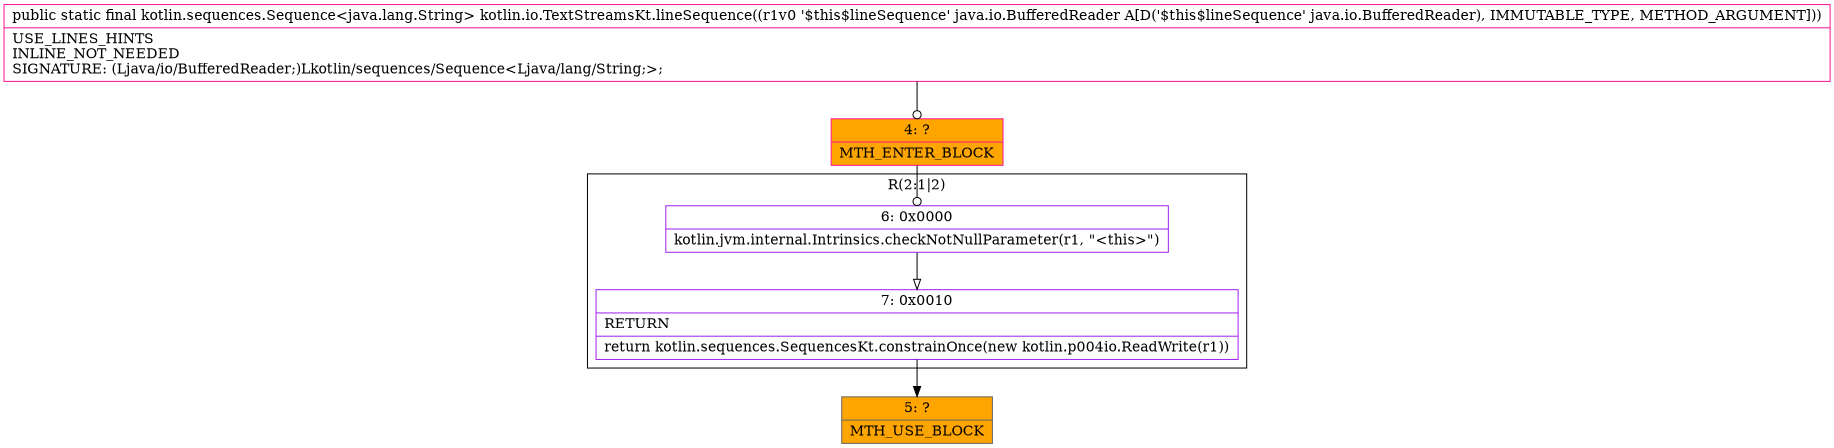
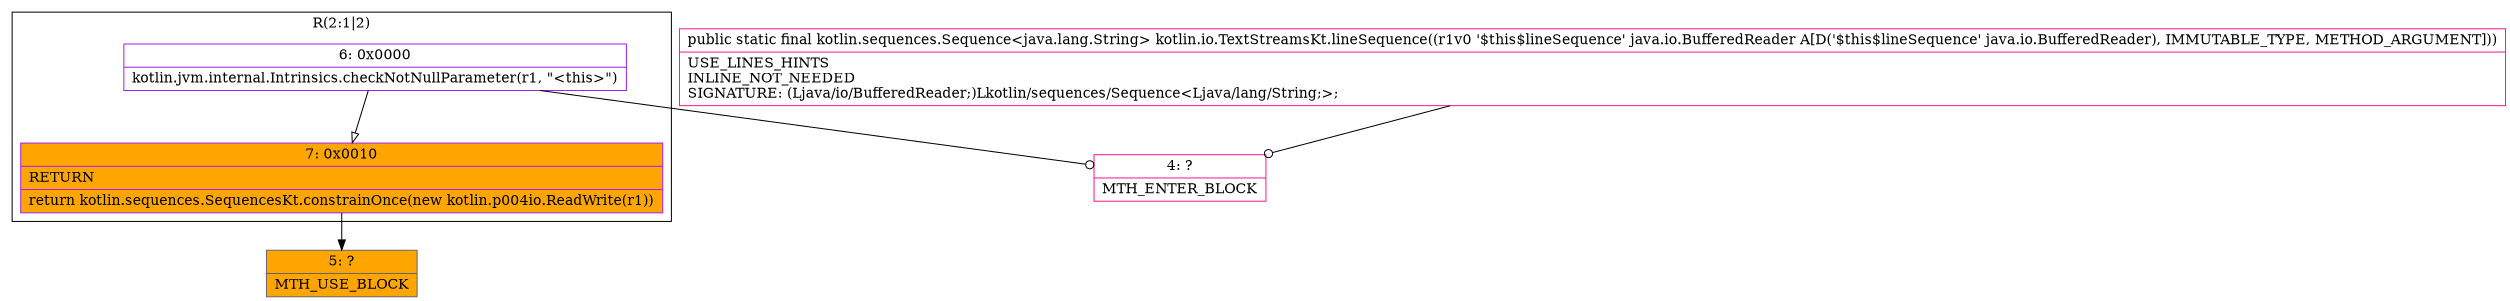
(917, 142) -> (1180, 178)
(917, 181) -> (813, 127)
(917, 325) -> (342, 178)
